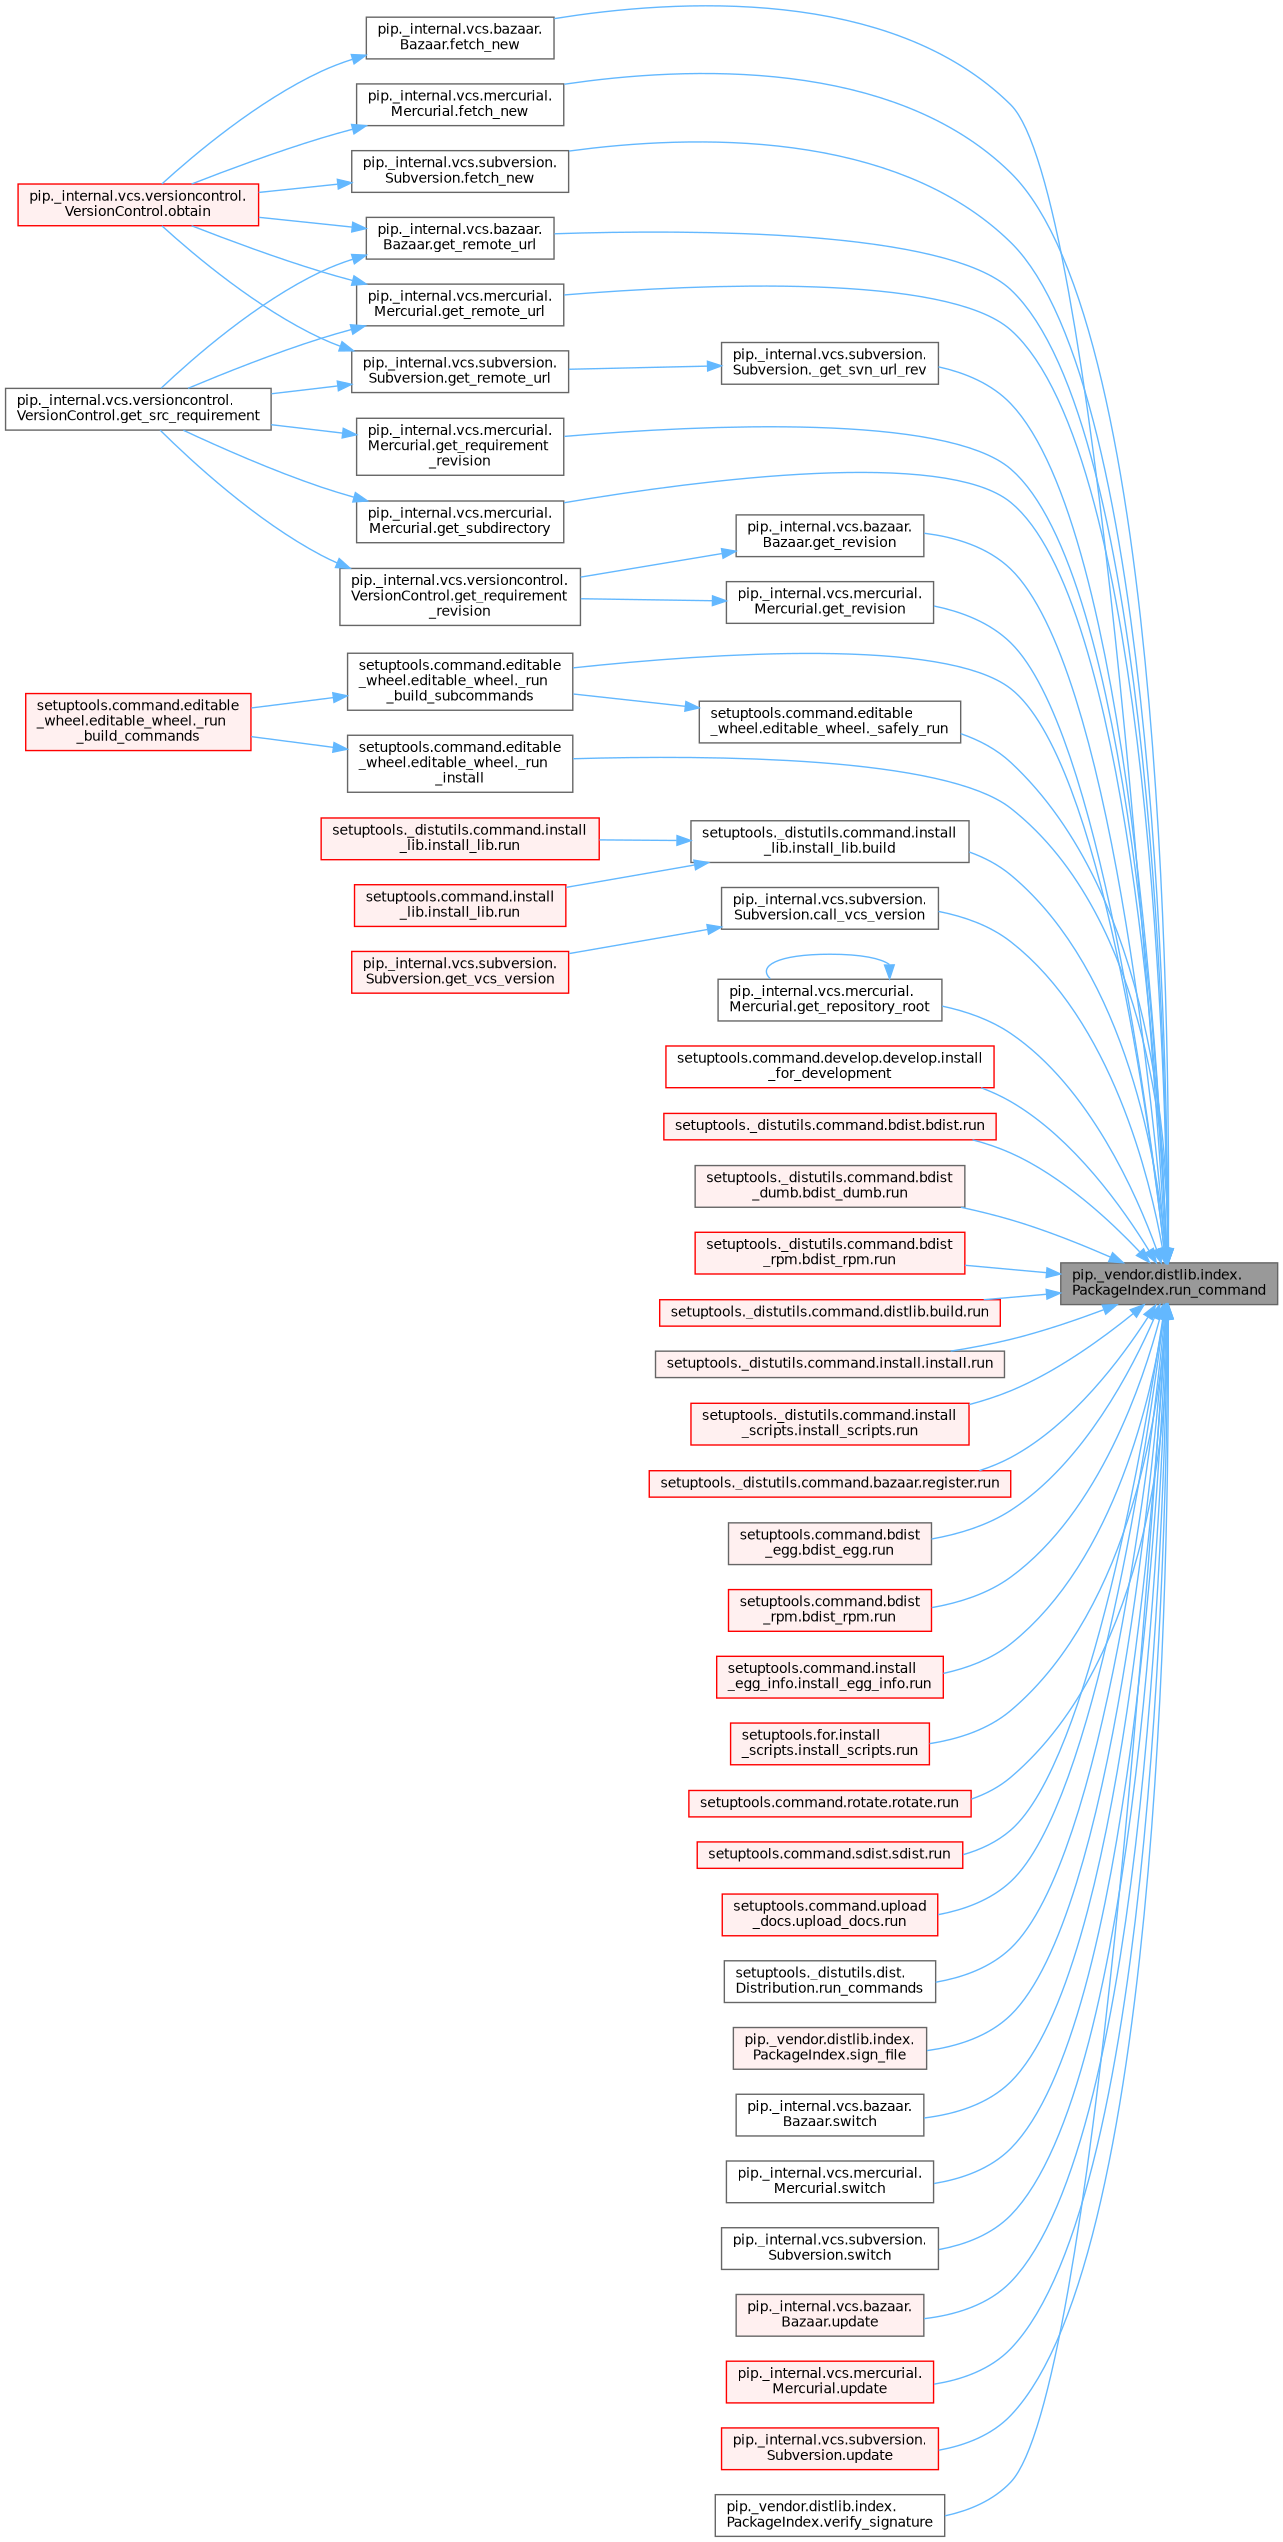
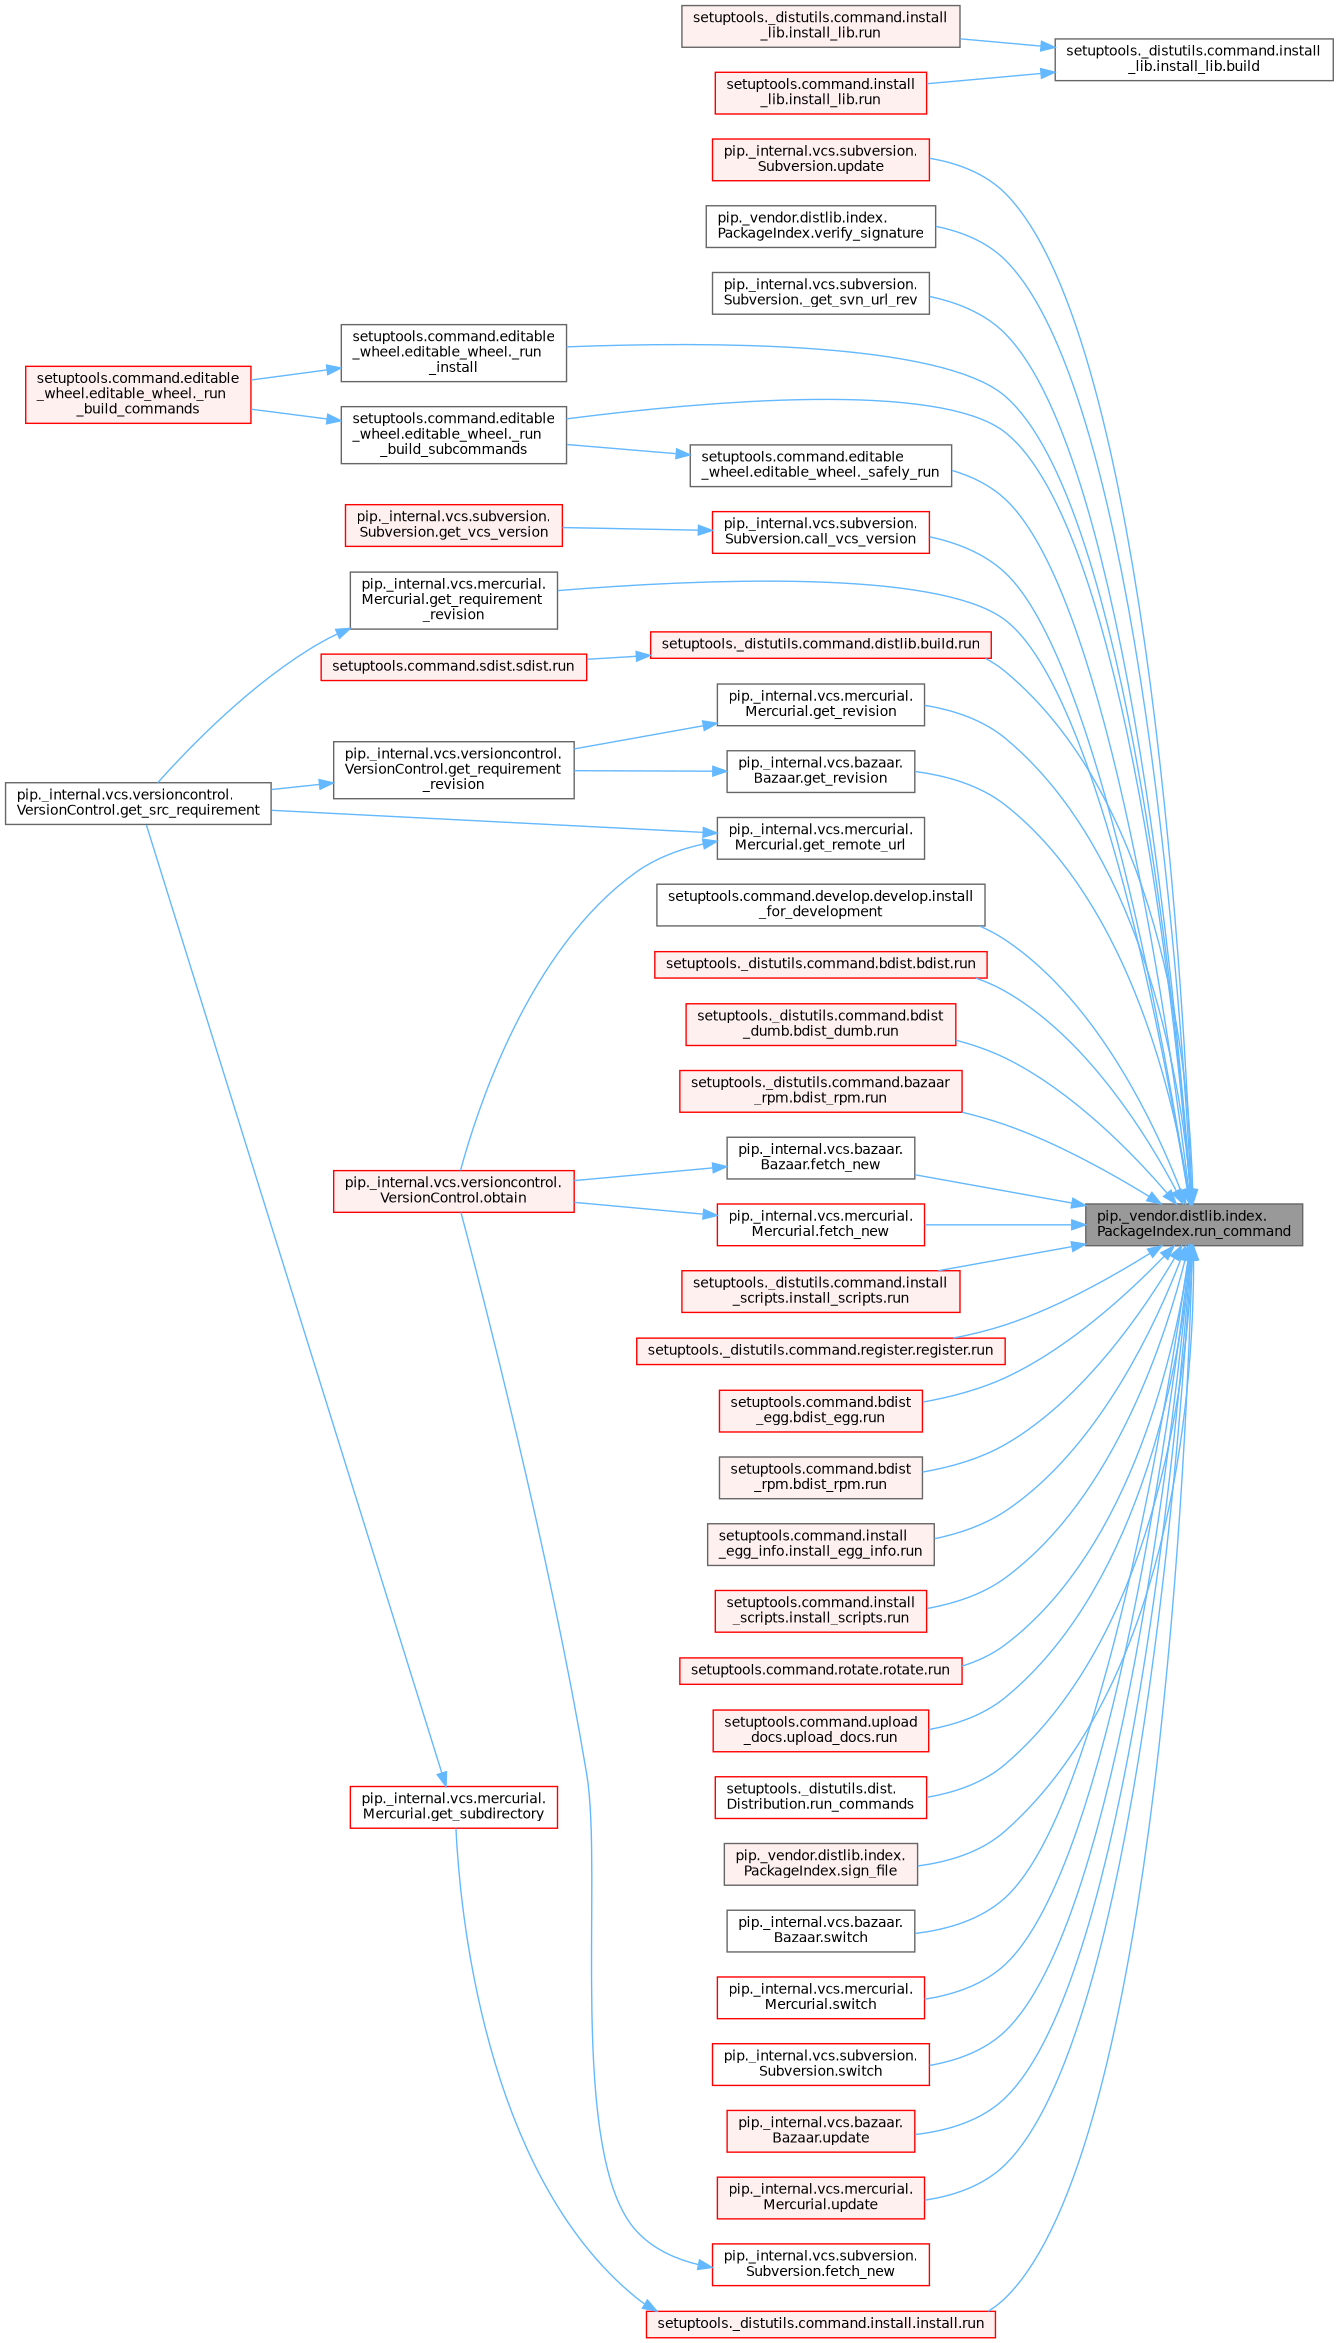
(460, 105) -> (821, 1225)
(460, 172) -> (821, 2265)
(460, 238) -> none
(460, 372) -> none
(1088, 486) -> none
(1110, 504) -> none
(460, 522) -> (454, 1807)
(1074, 614) -> (503, 2086)
(460, 839) -> (821, 26)
(830, 908) -> (821, 532)
(830, 1000) -> none
(1113, 1025) -> none
(830, 1067) -> (821, 905)
(830, 1186) -> (821, 1025)
(830, 1253) -> (821, 1091)
(830, 1364) -> (821, 2325)
(830, 1484) -> (821, 1351)
(830, 1544) -> (821, 1411)
(830, 1610) -> (821, 1478)
(1105, 1610) -> (612, 658)
(830, 1677) -> (821, 1545)
(830, 1744) -> (821, 1611)
(830, 1982) -> (821, 1798)
(830, 2182) -> (821, 1998)
(830, 2249) -> (821, 2065)
(830, 2315) -> (821, 2131)
